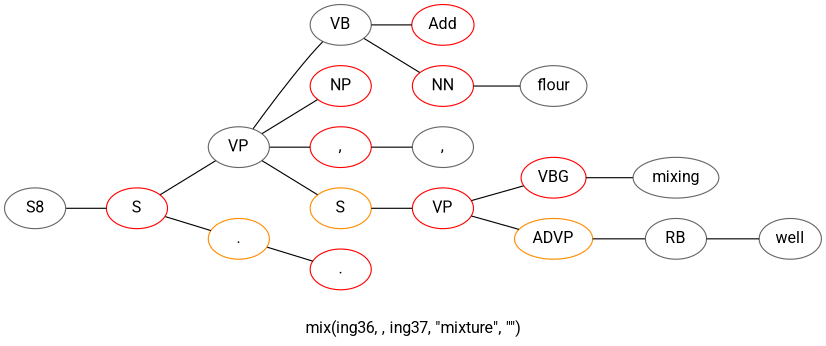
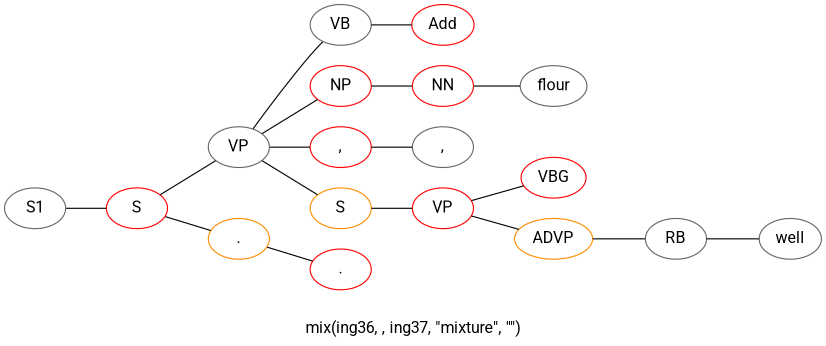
(392, 55) -> (392, 86)
(676, 178) -> none
(35, 208) -> (35, 208)
